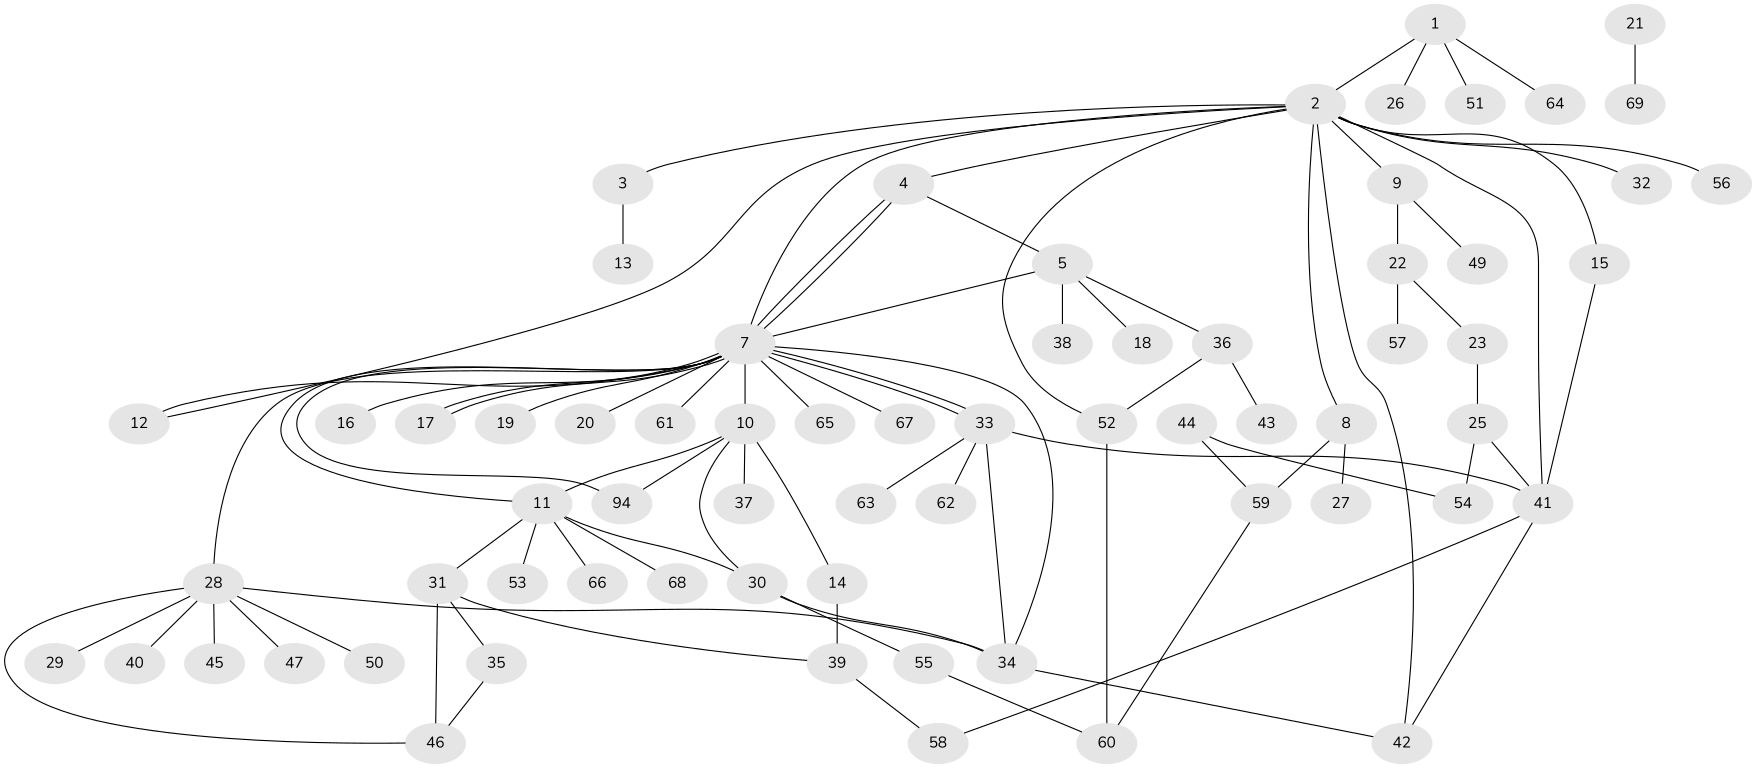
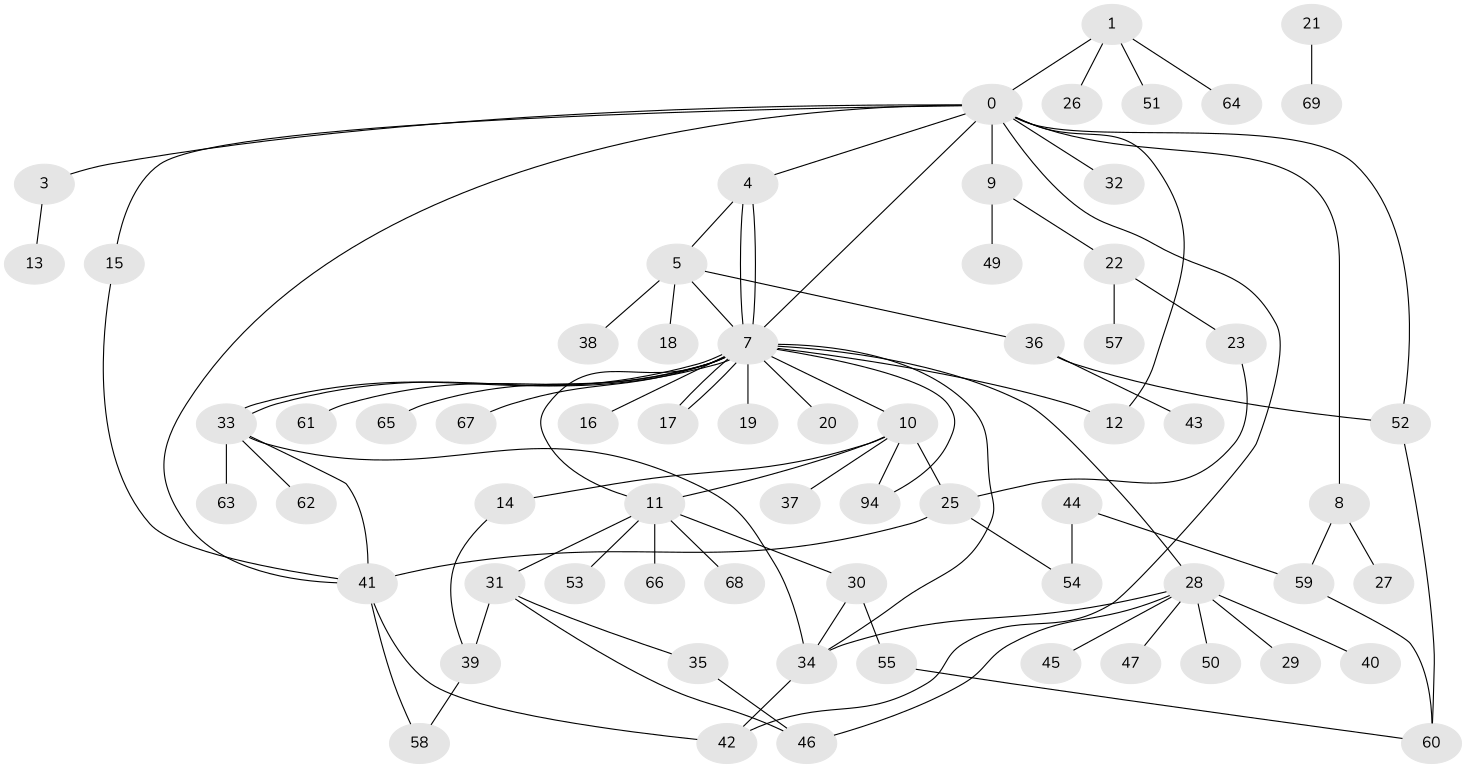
(1315, 104) -> (992, 104)
(1722, 184) -> none
(700, 507) -> (927, 460)
